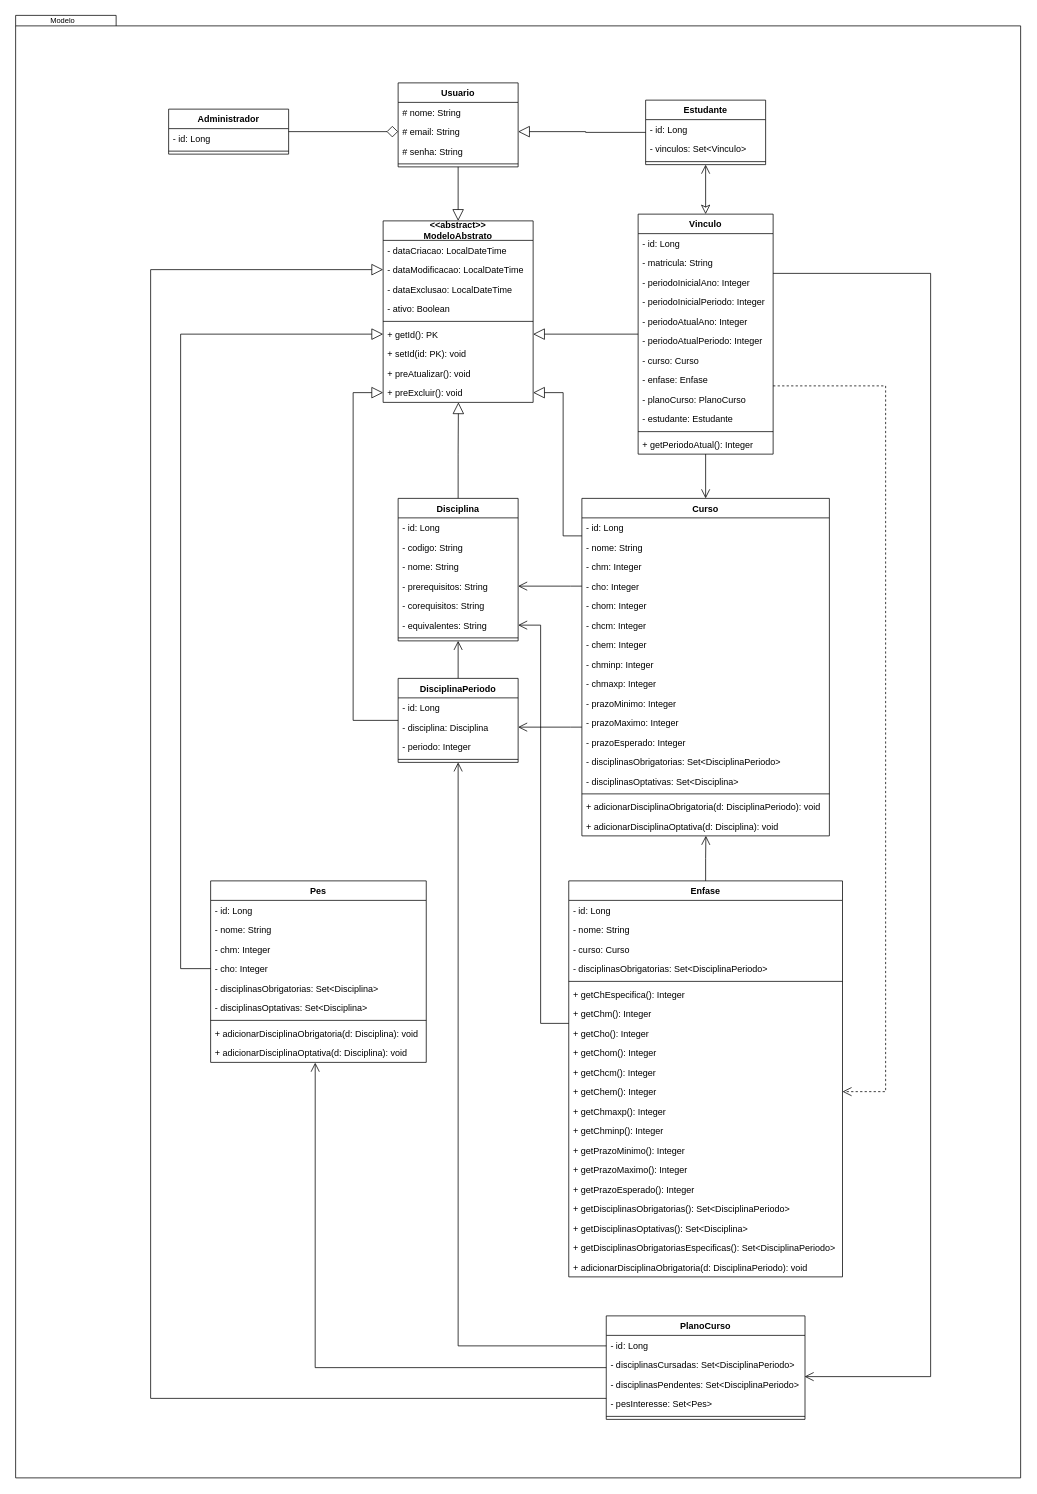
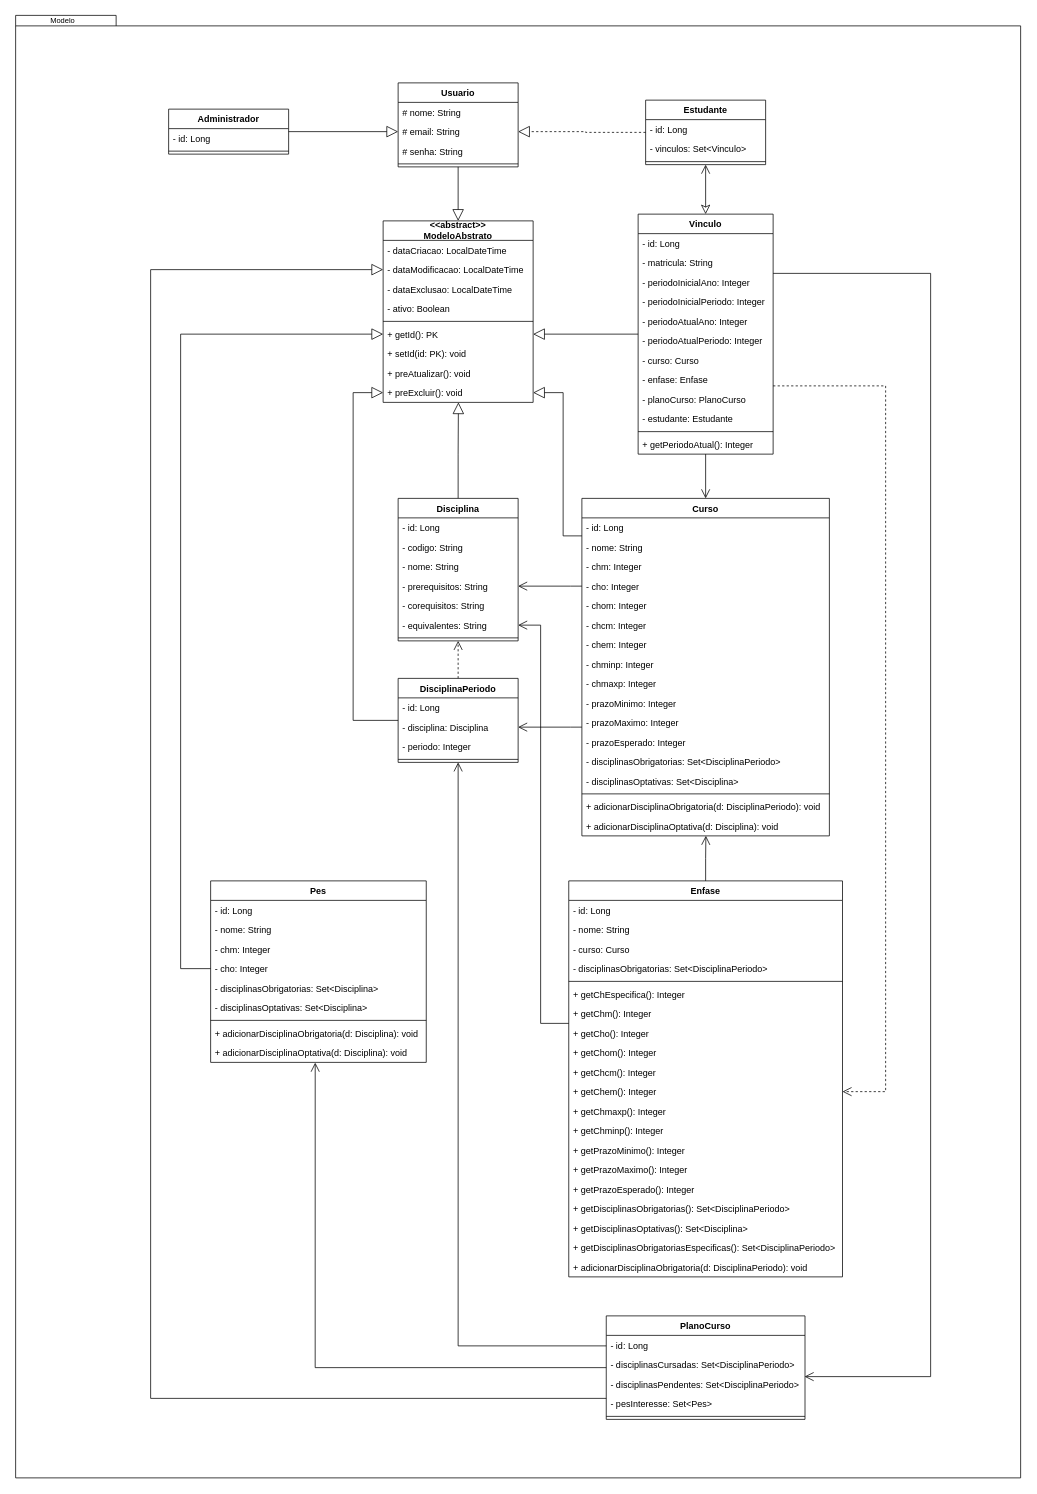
(385, 132) -> (385, 132)
(586, 132) -> (586, 132)
(458, 660) -> (458, 660)
